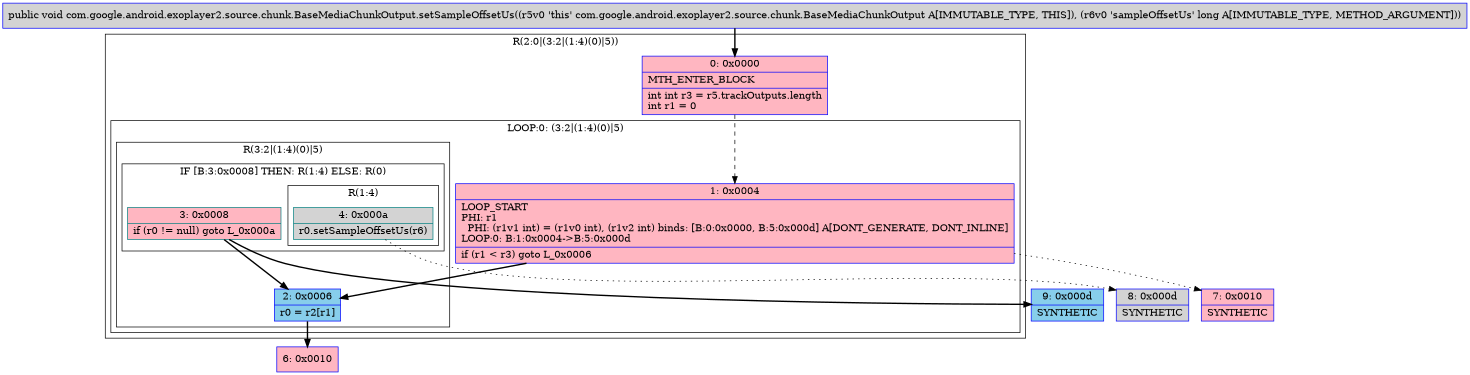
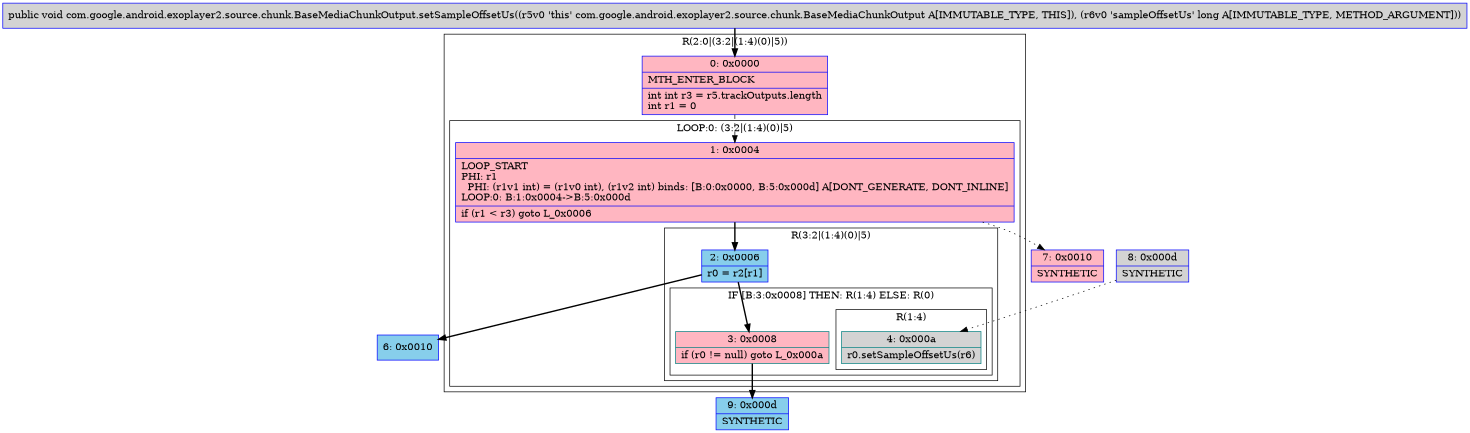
(253, 262) -> (743, 303)
(744, 281) -> (1042, 305)
(307, 359) -> (408, 348)
